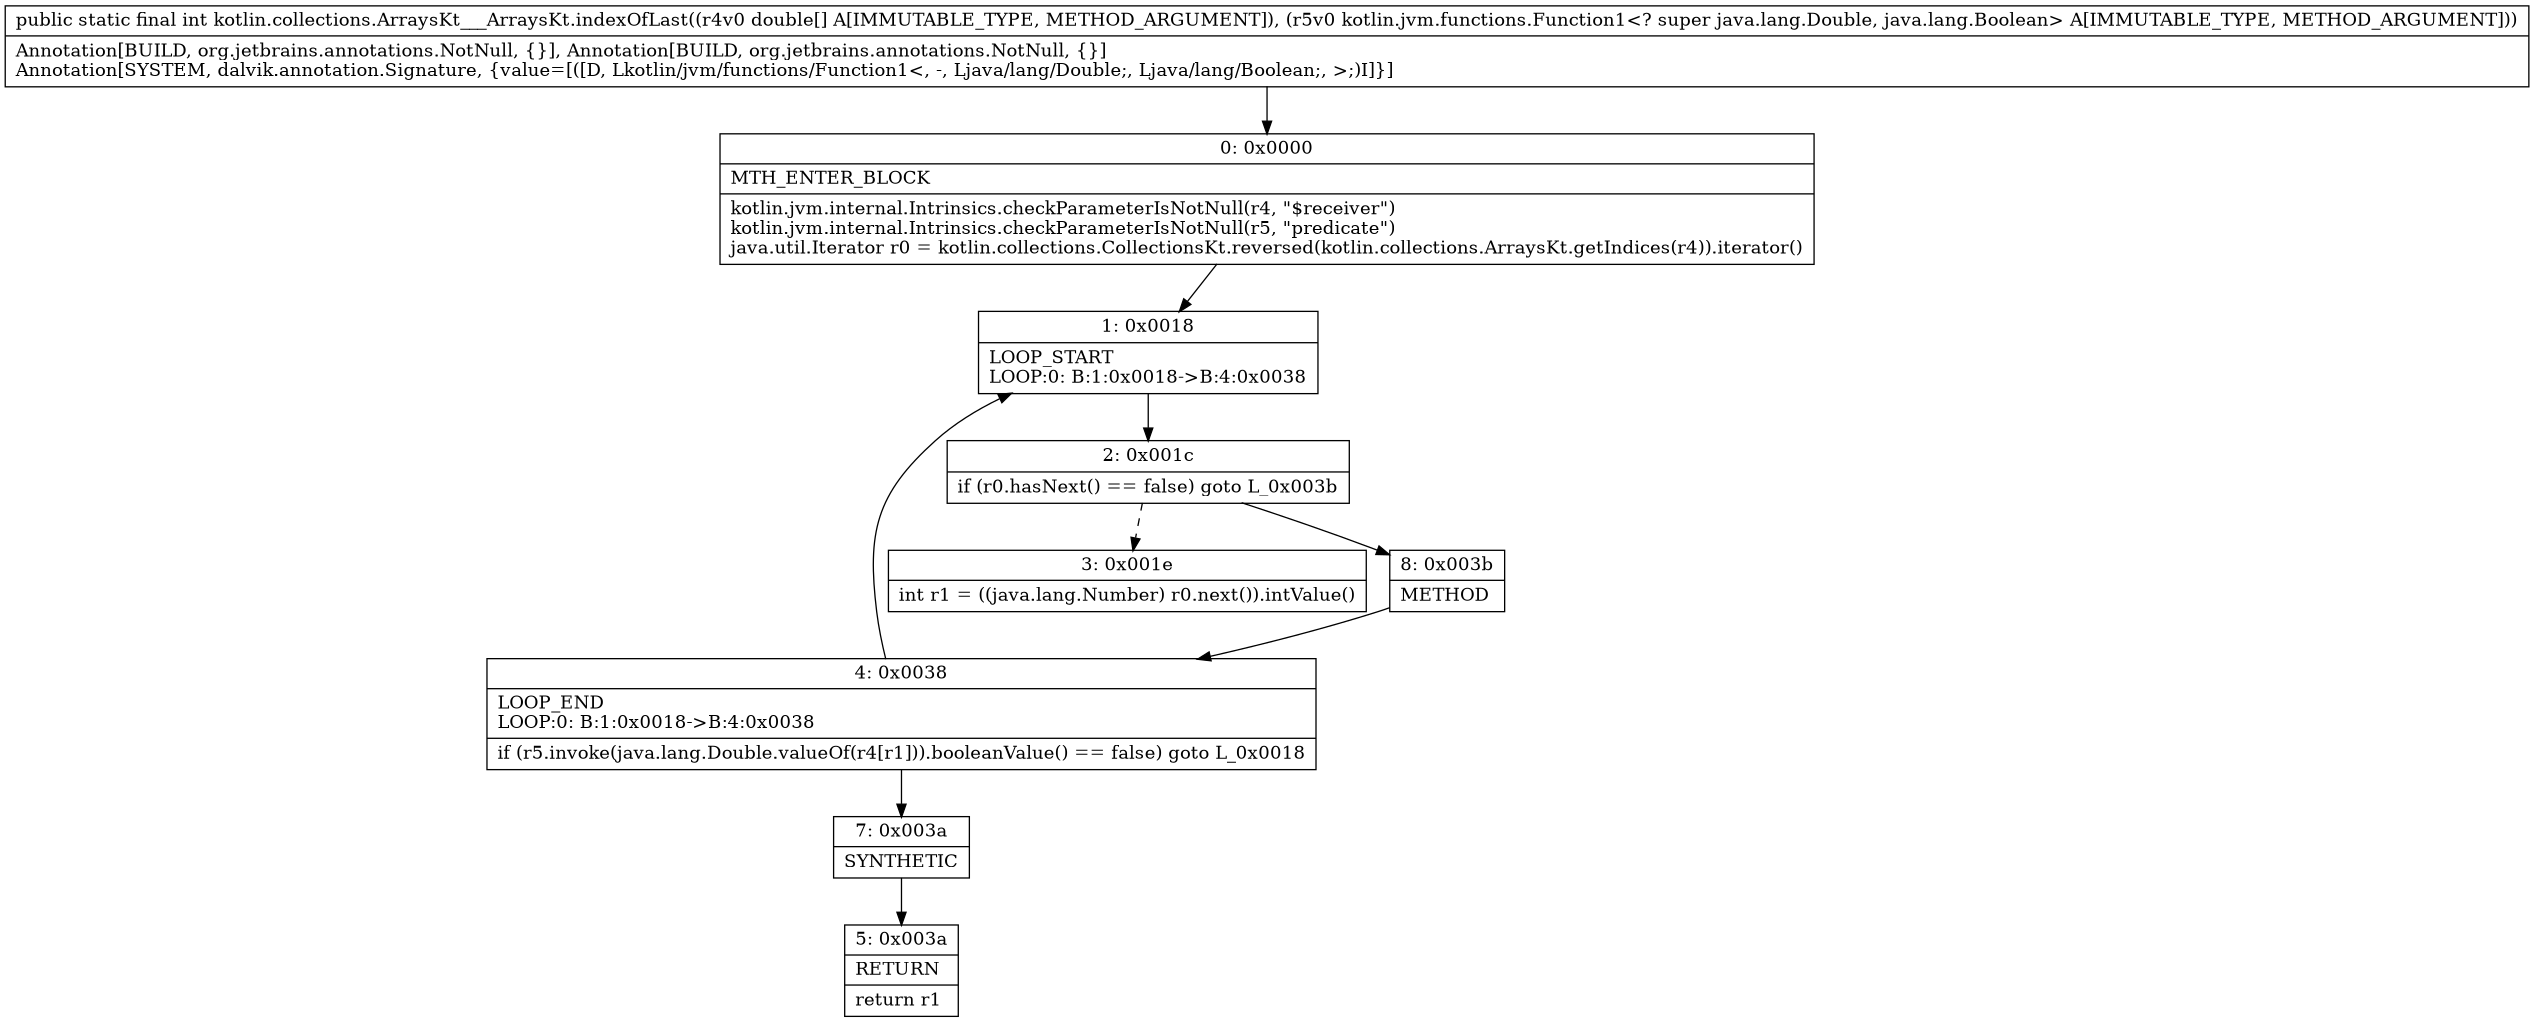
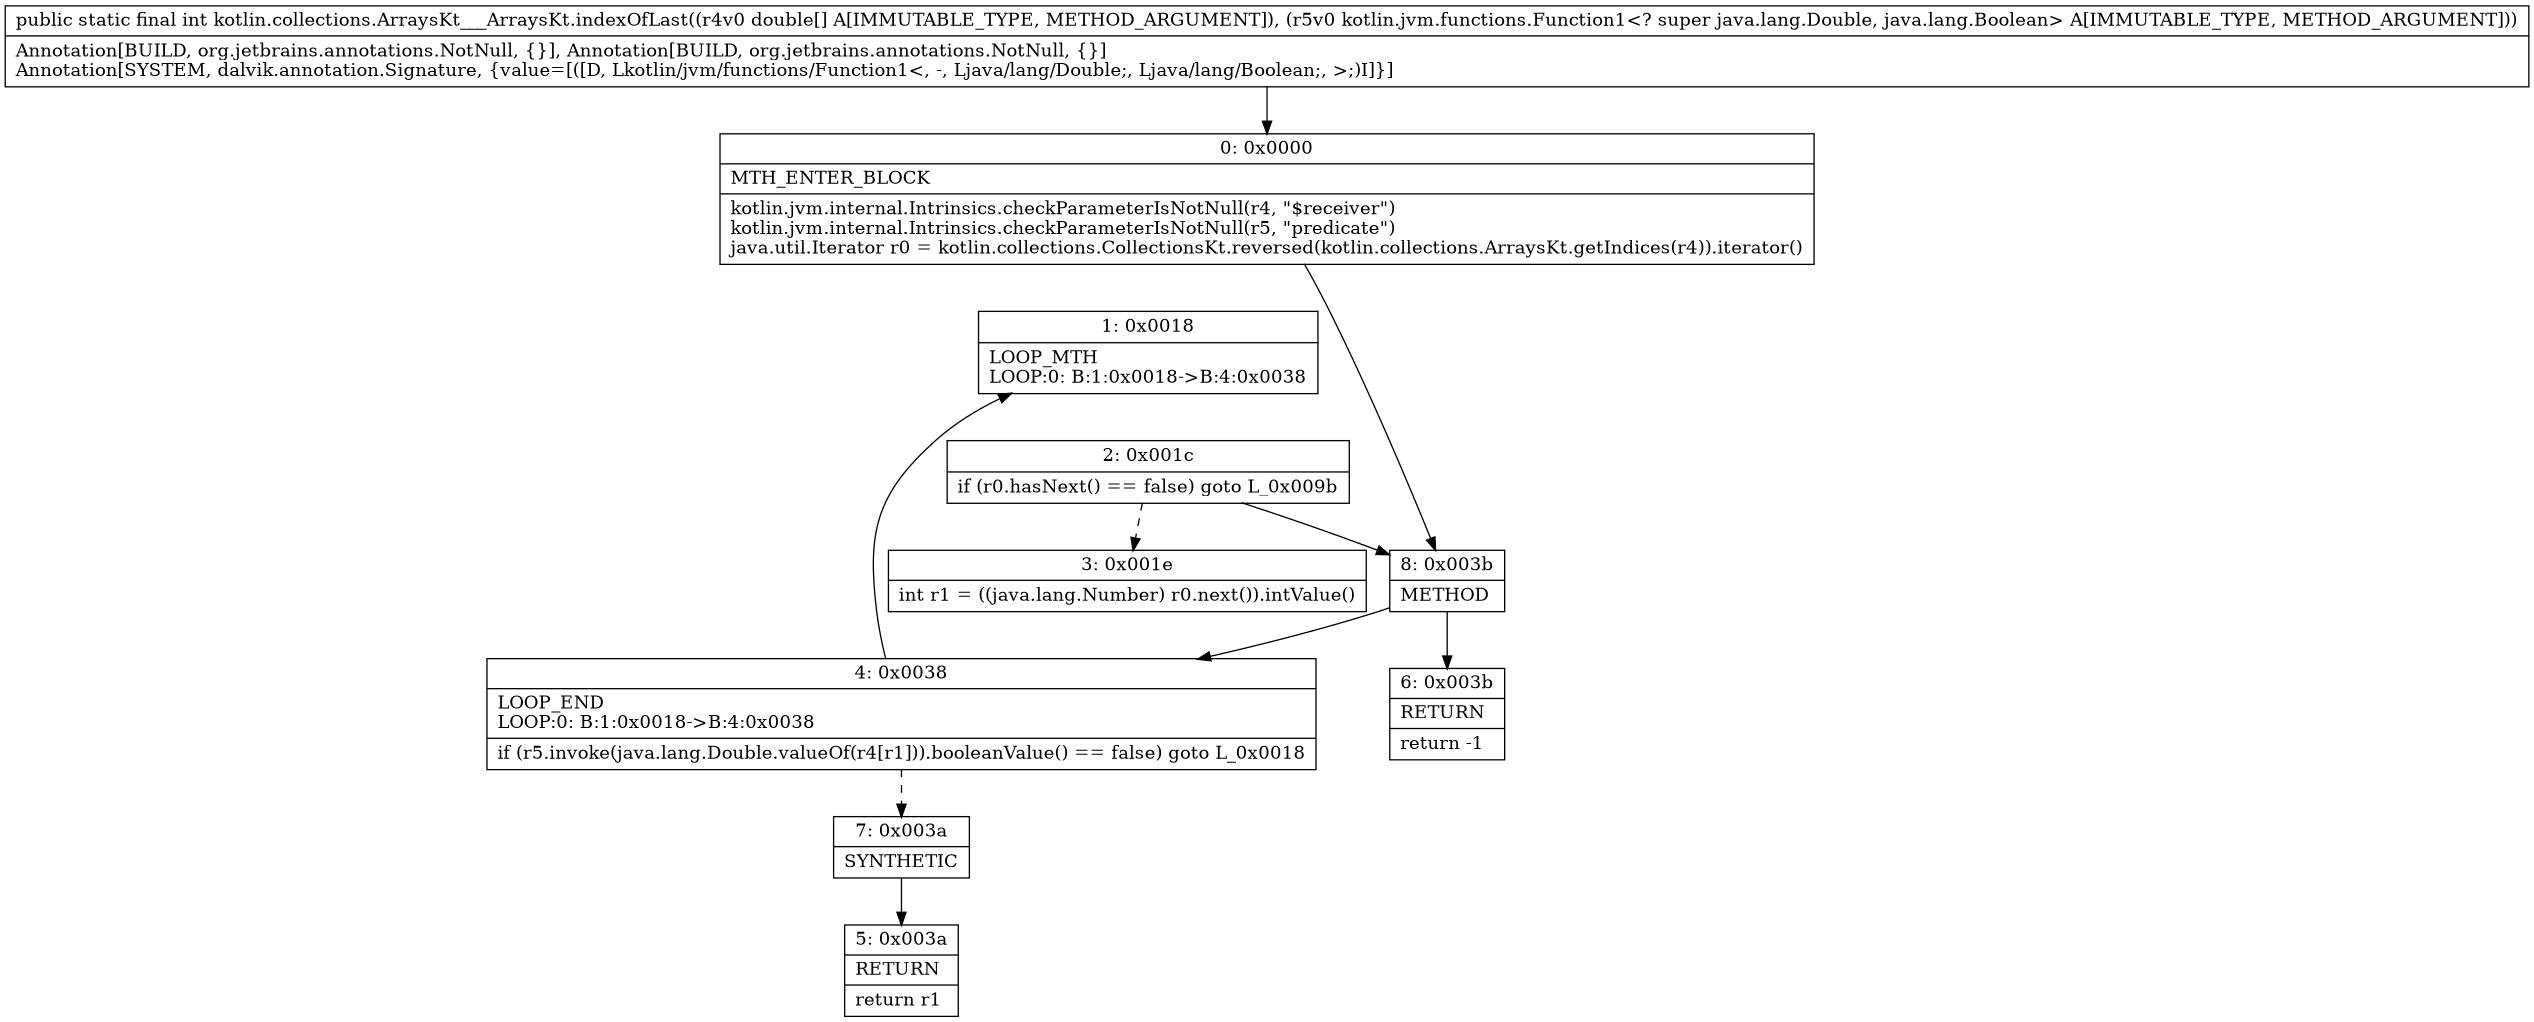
(1202, 283) -> (1371, 399)
(1052, 358) -> (1044, 358)
(1148, 411) -> none
(1148, 487) -> (1148, 487)
none -> (1447, 714)
(901, 787) -> (901, 787)
